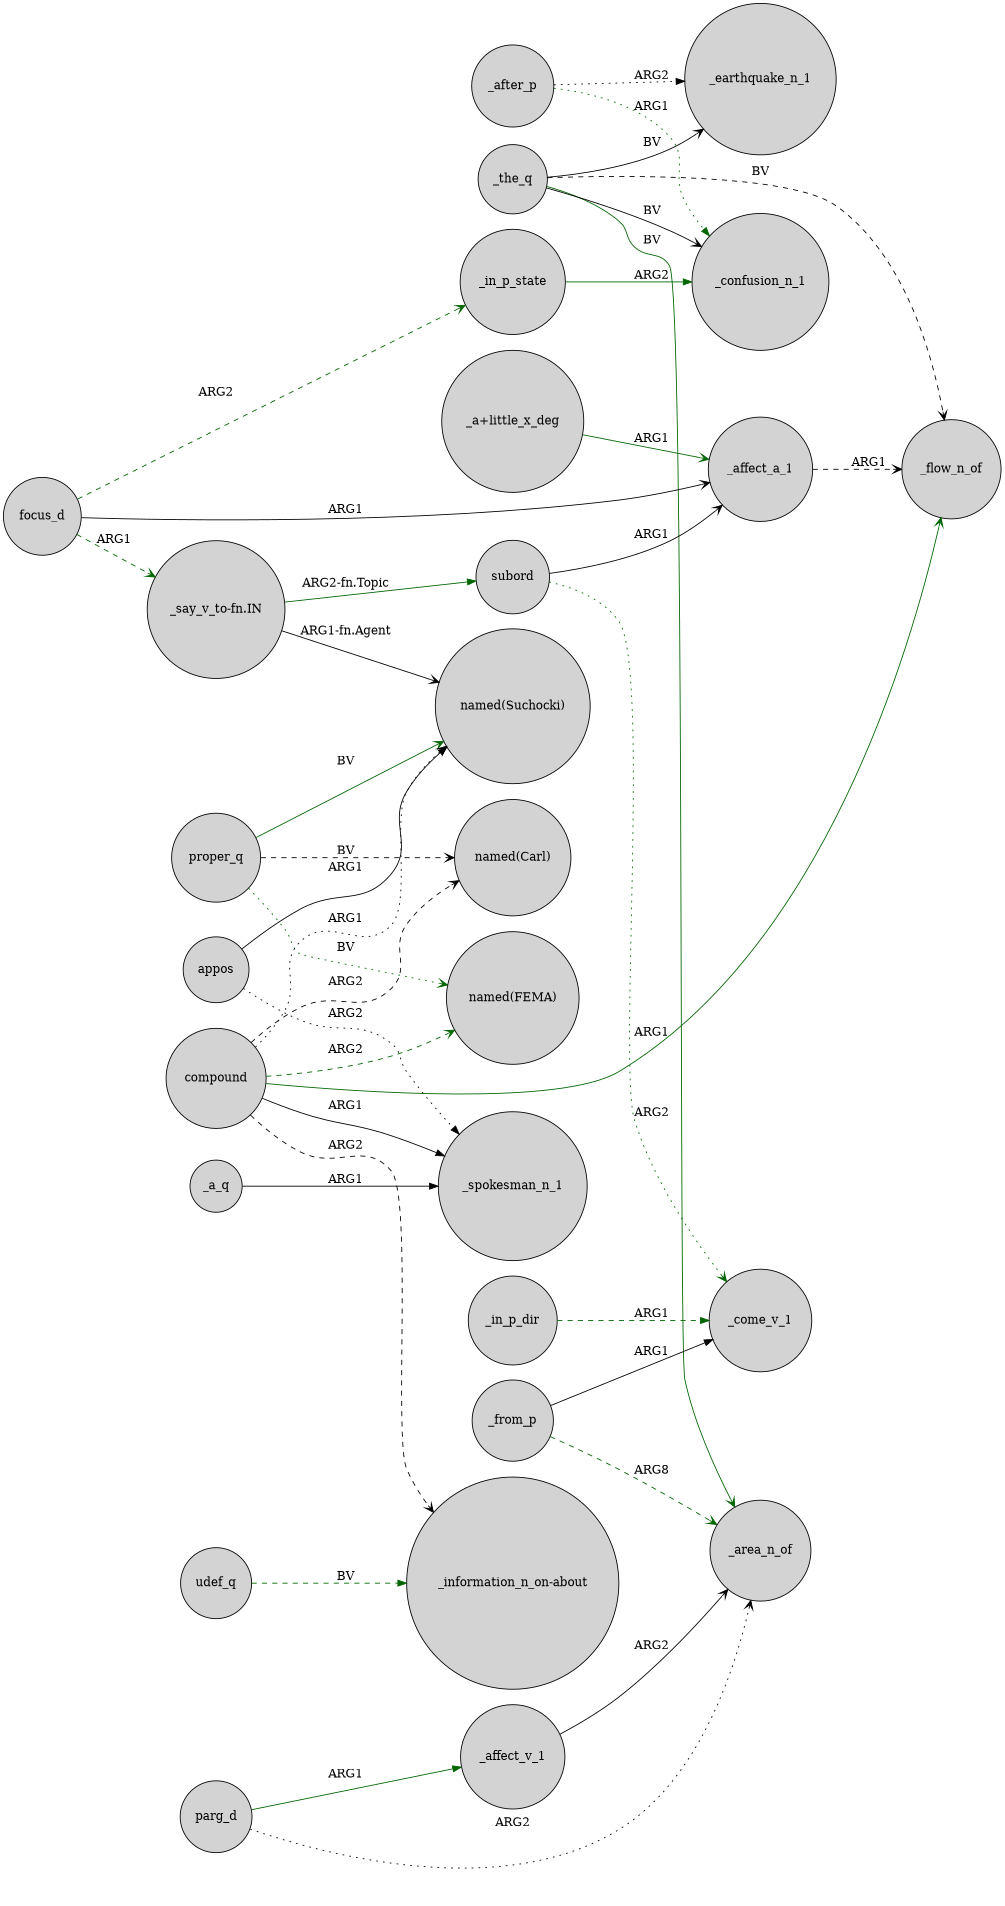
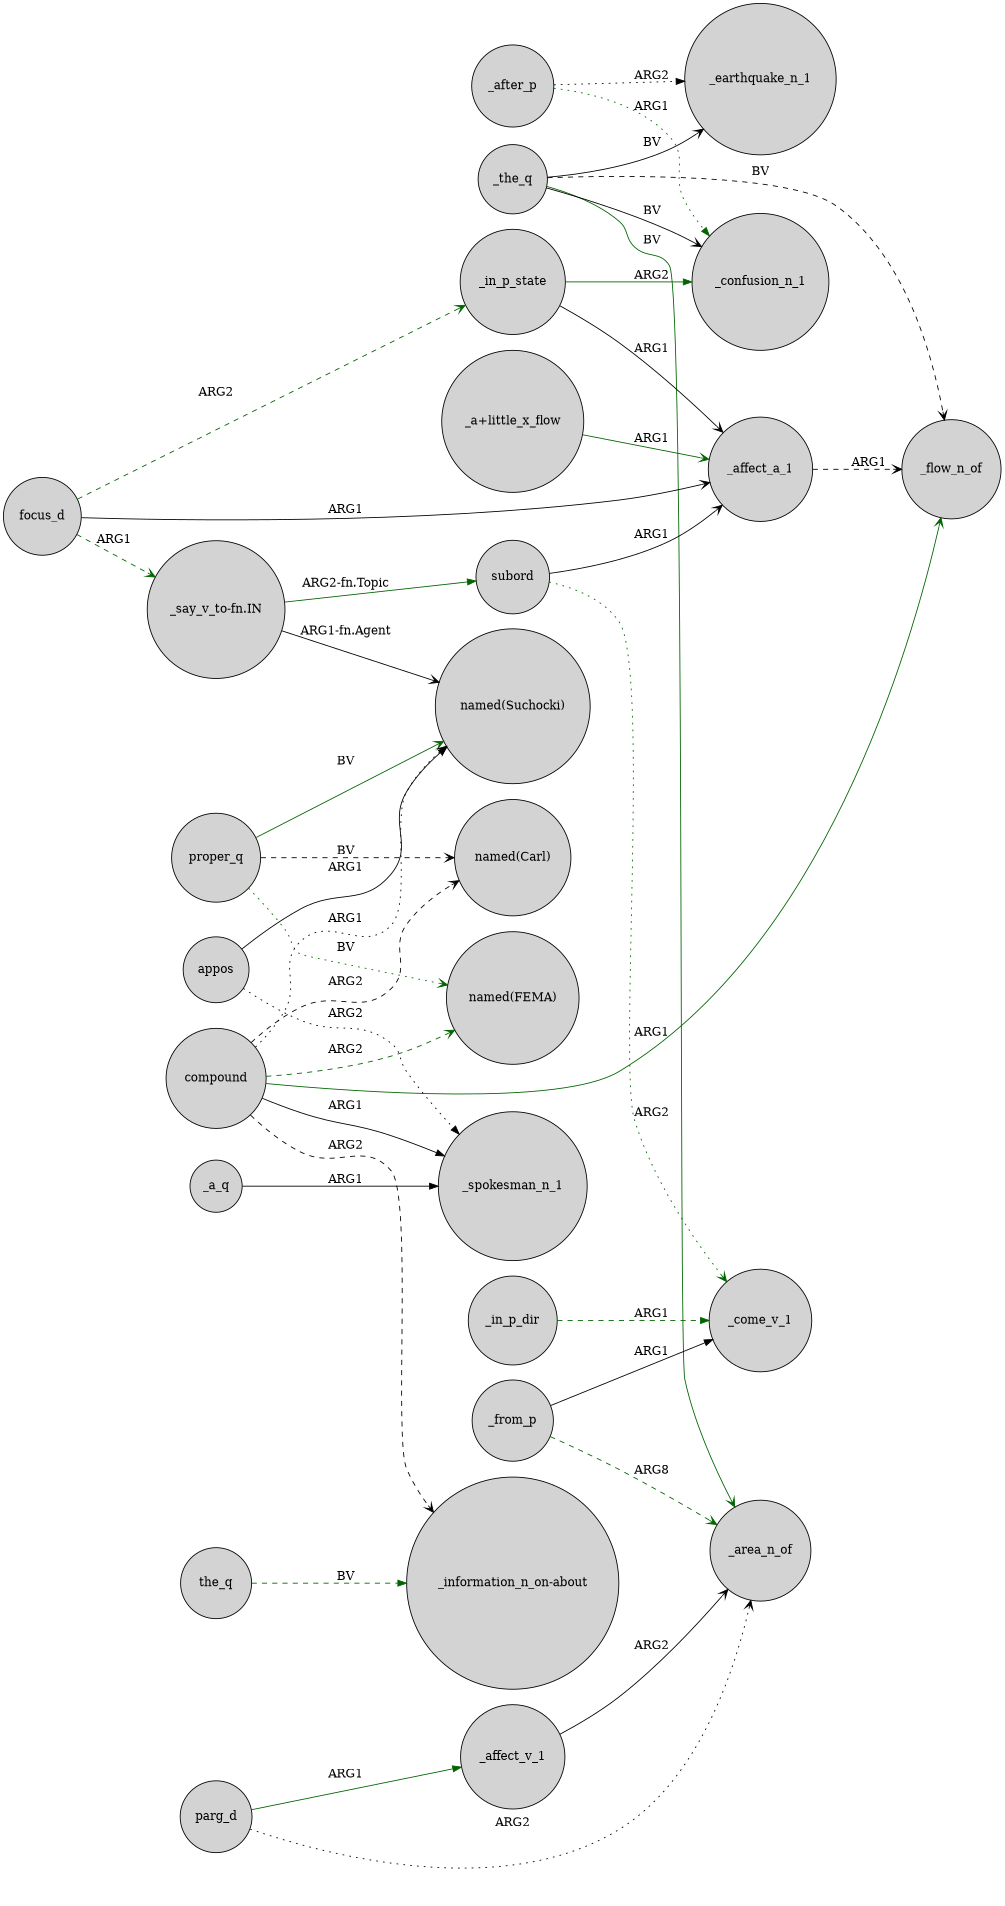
none -> (642, 361)
(513, 421) -> (513, 421)
(216, 1583) -> (216, 1583)
